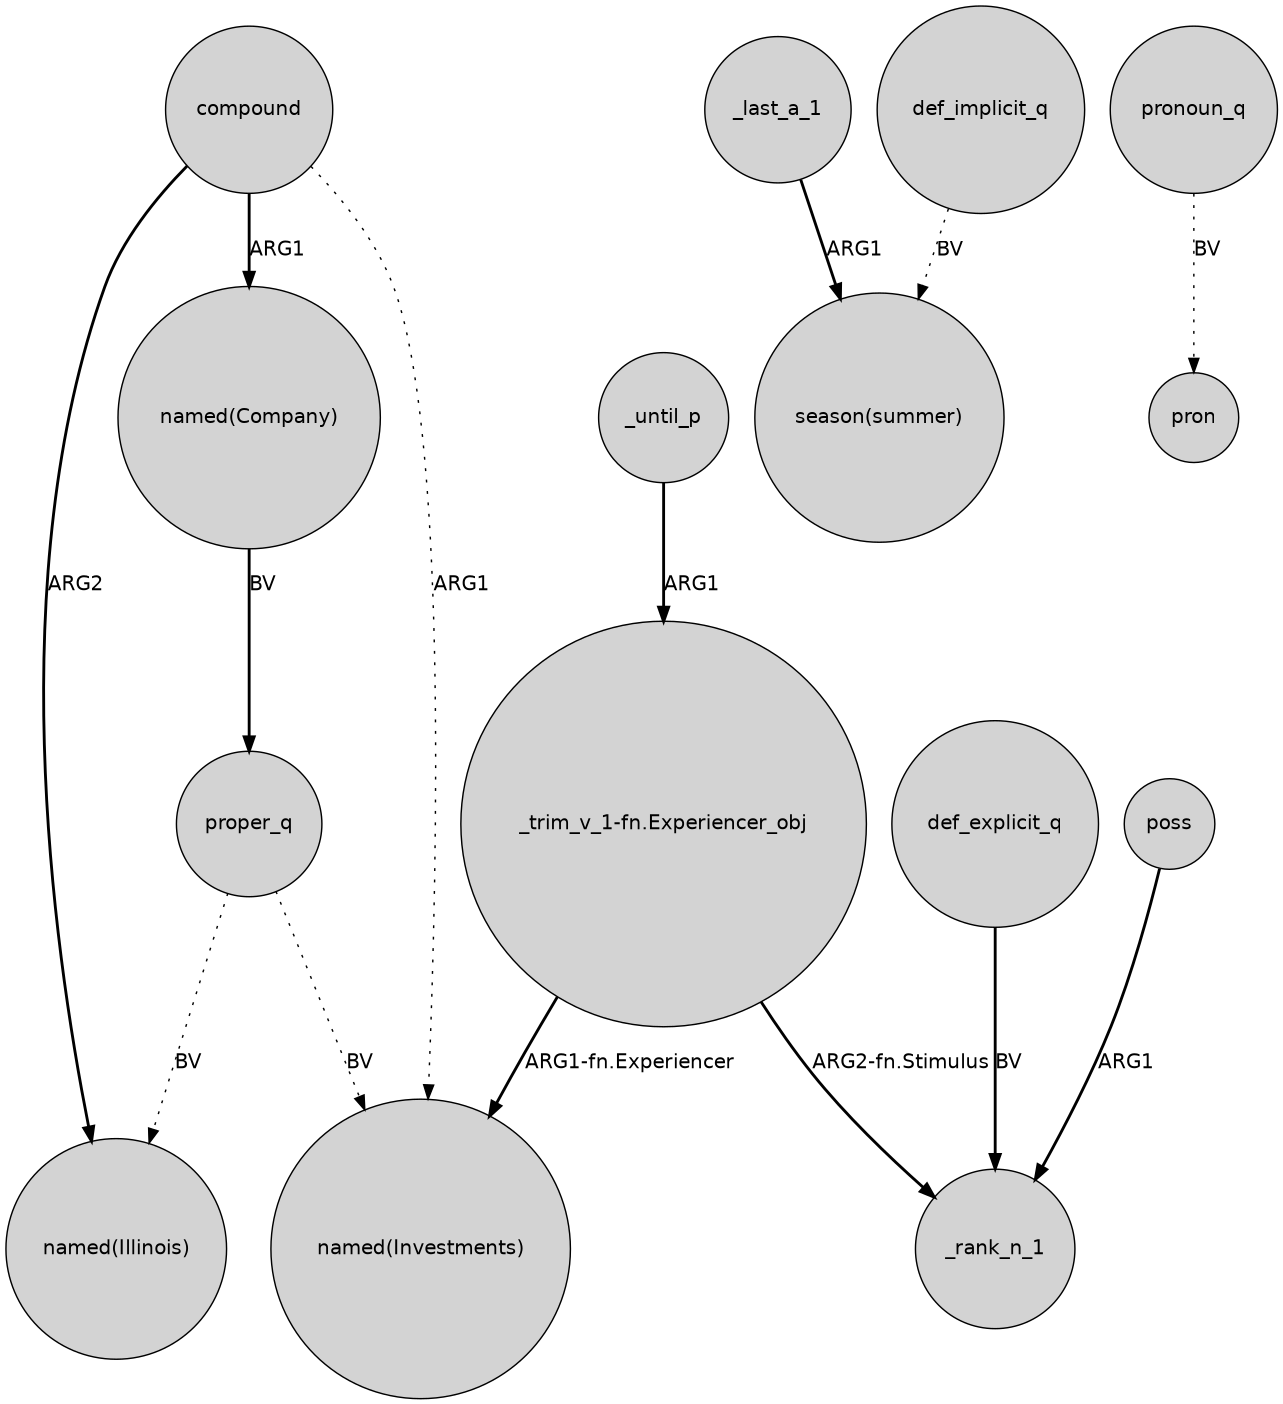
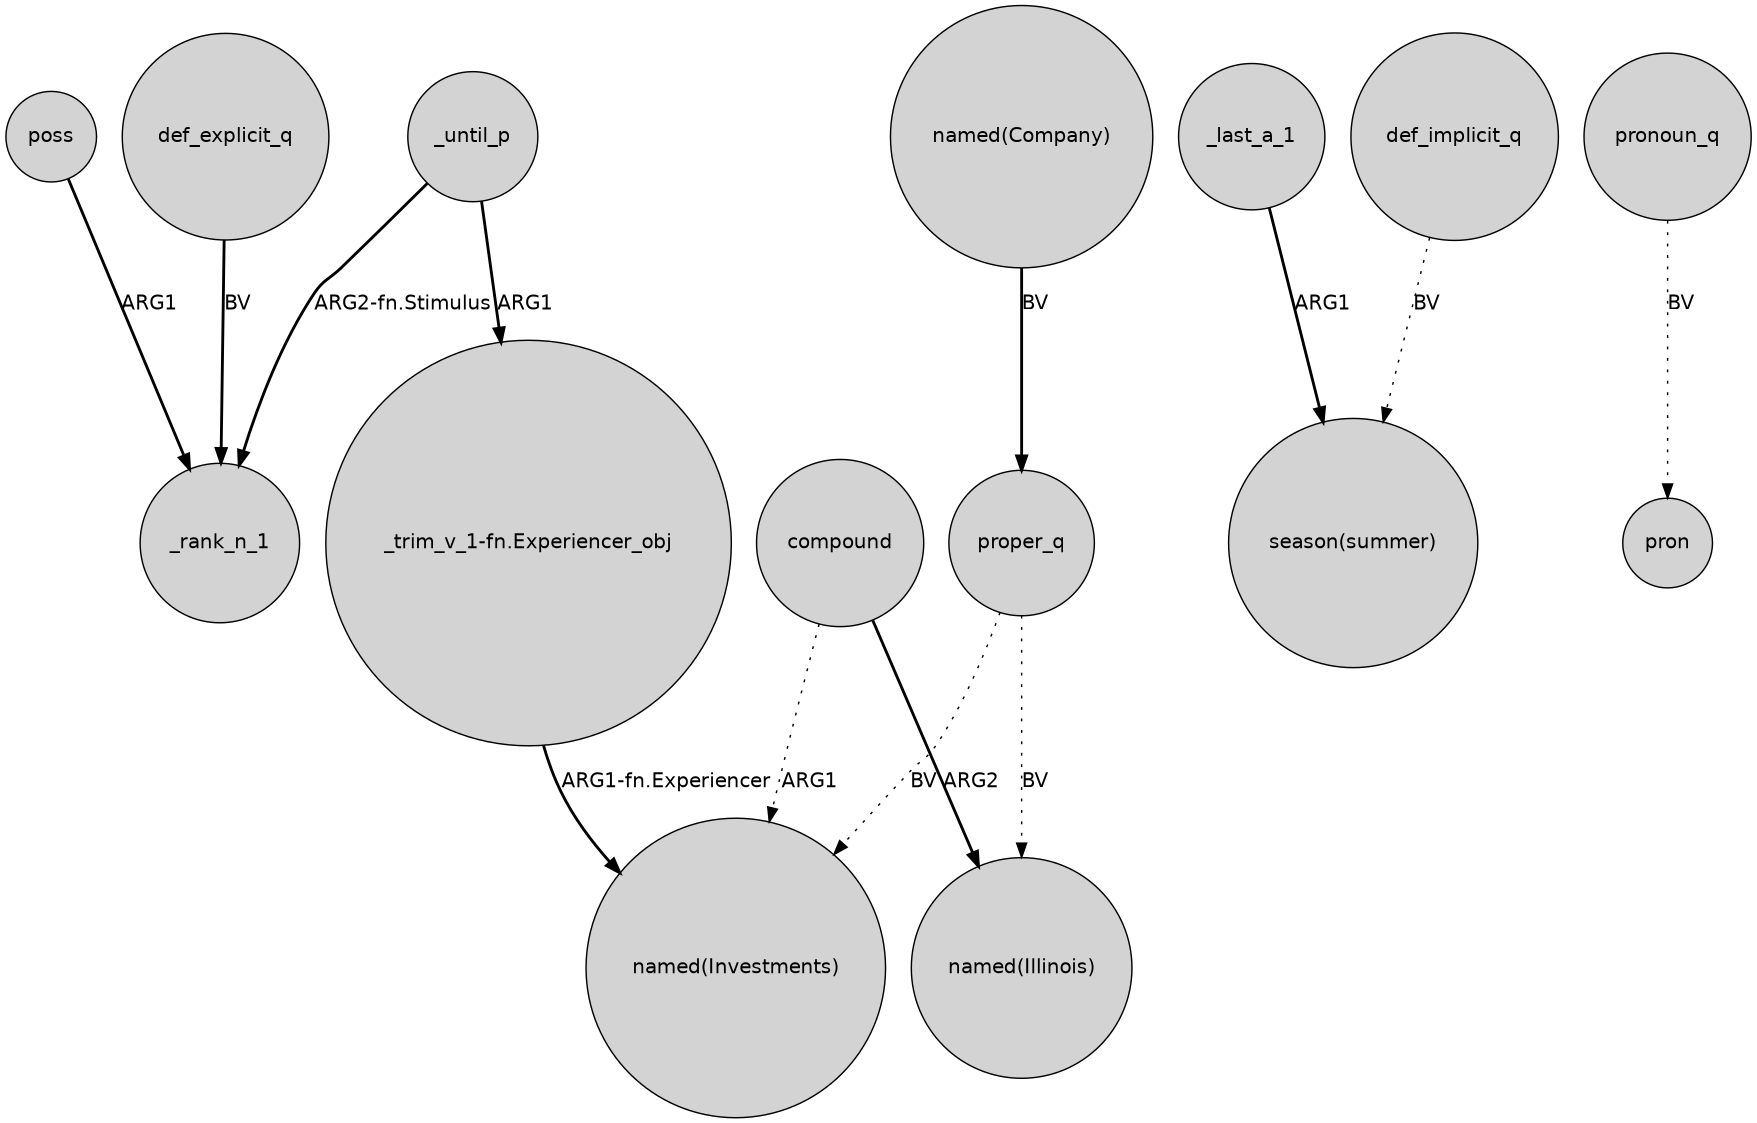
(249, 233) -> none
(835, 1101) -> (310, 300)
